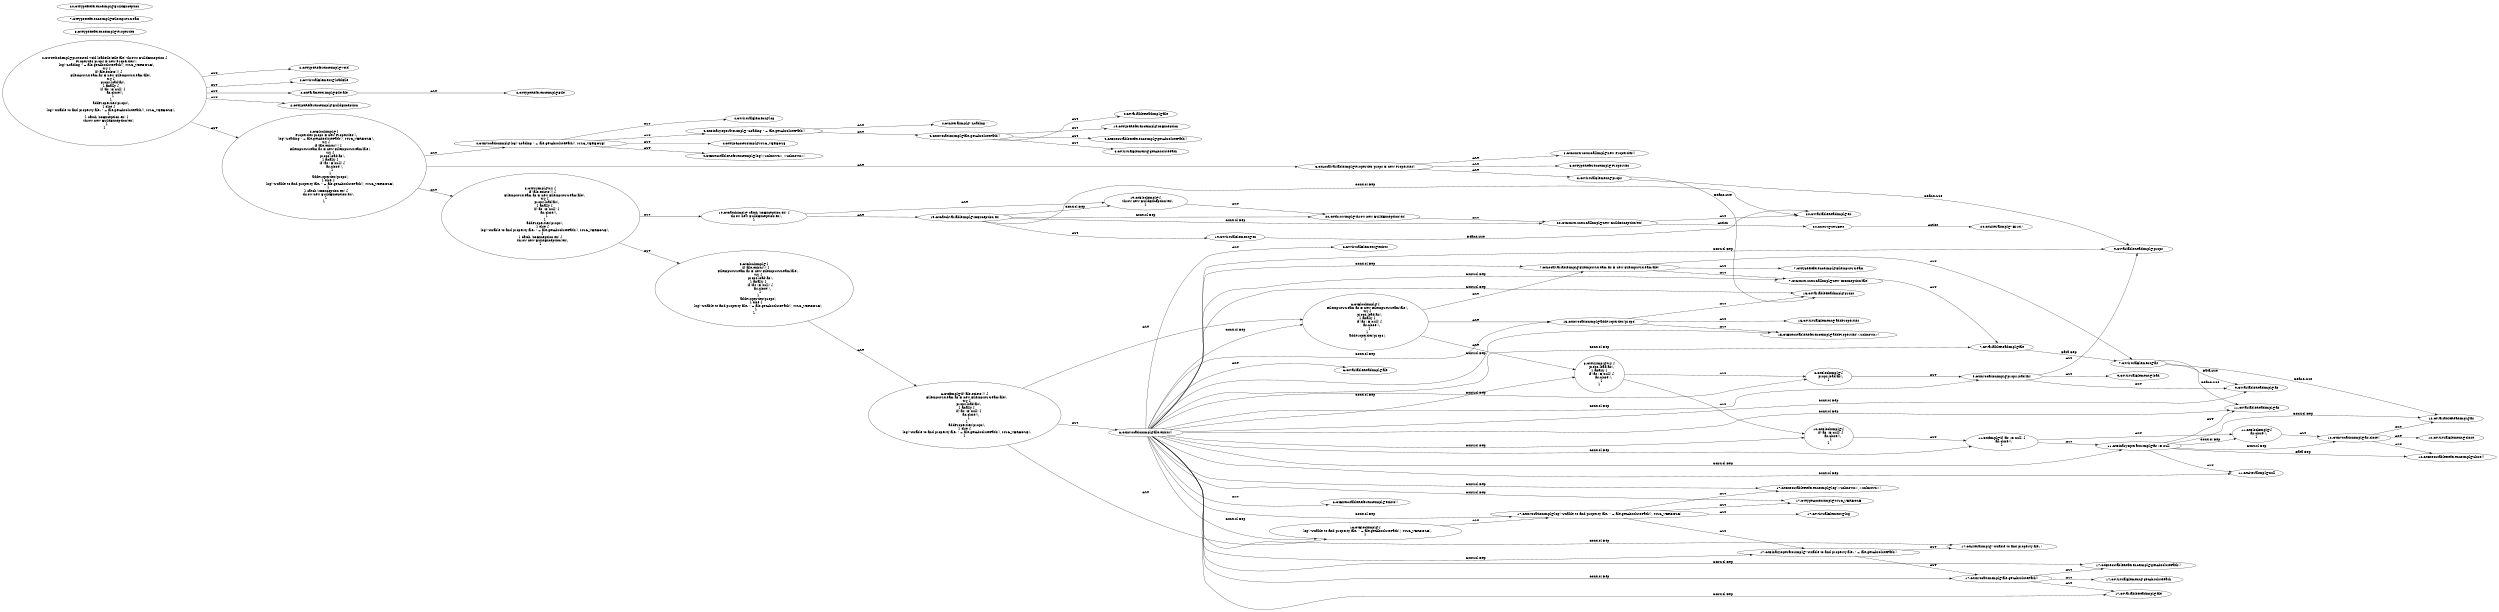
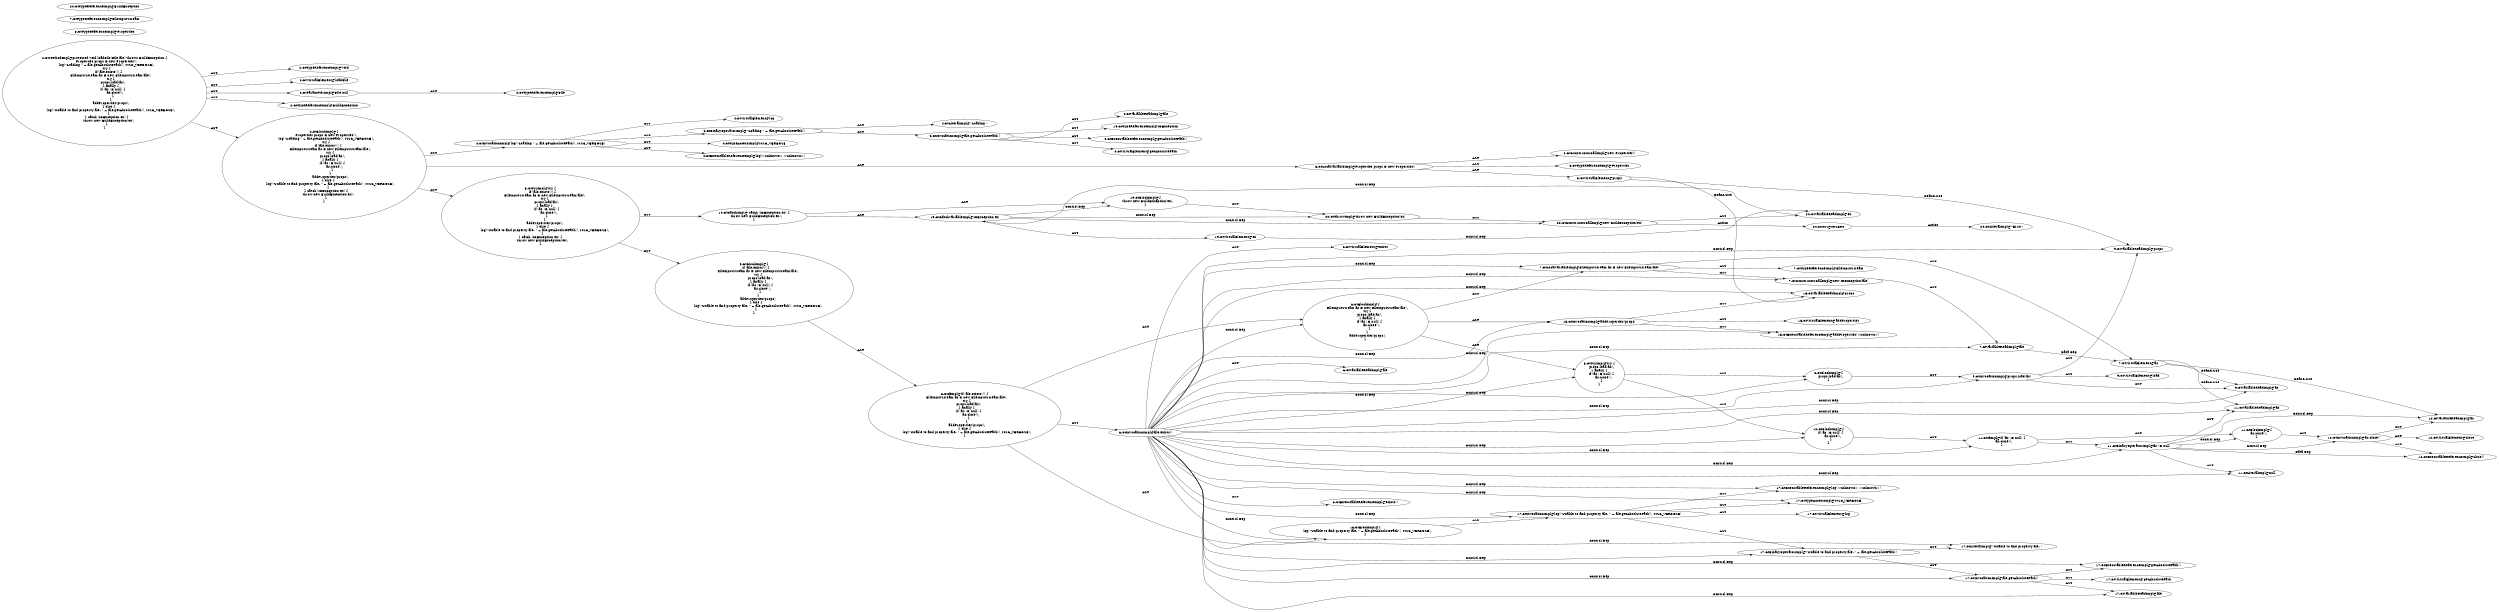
(324, 93) -> (324, 93)
(1386, 188) -> (1388, 188)
(1476, 237) -> (1476, 237)
(2210, 371) -> (2210, 371)
